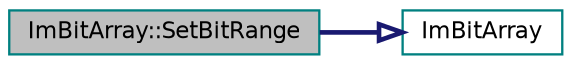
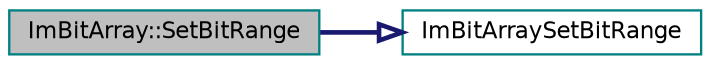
(482, 32) -> (552, 32)
